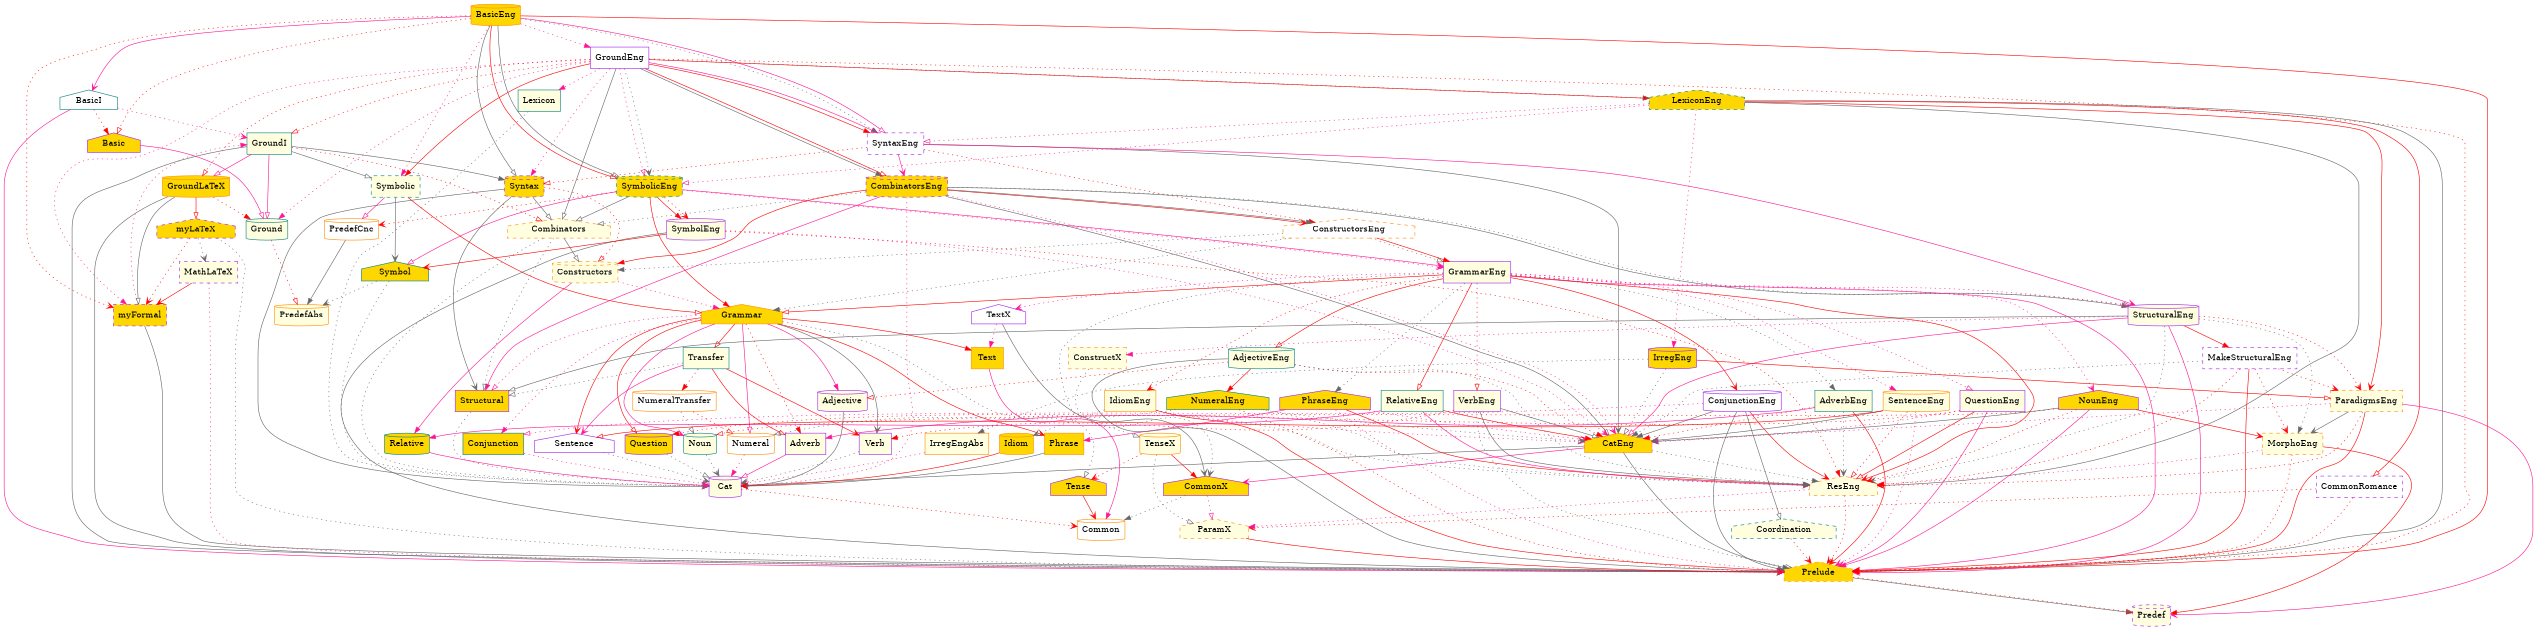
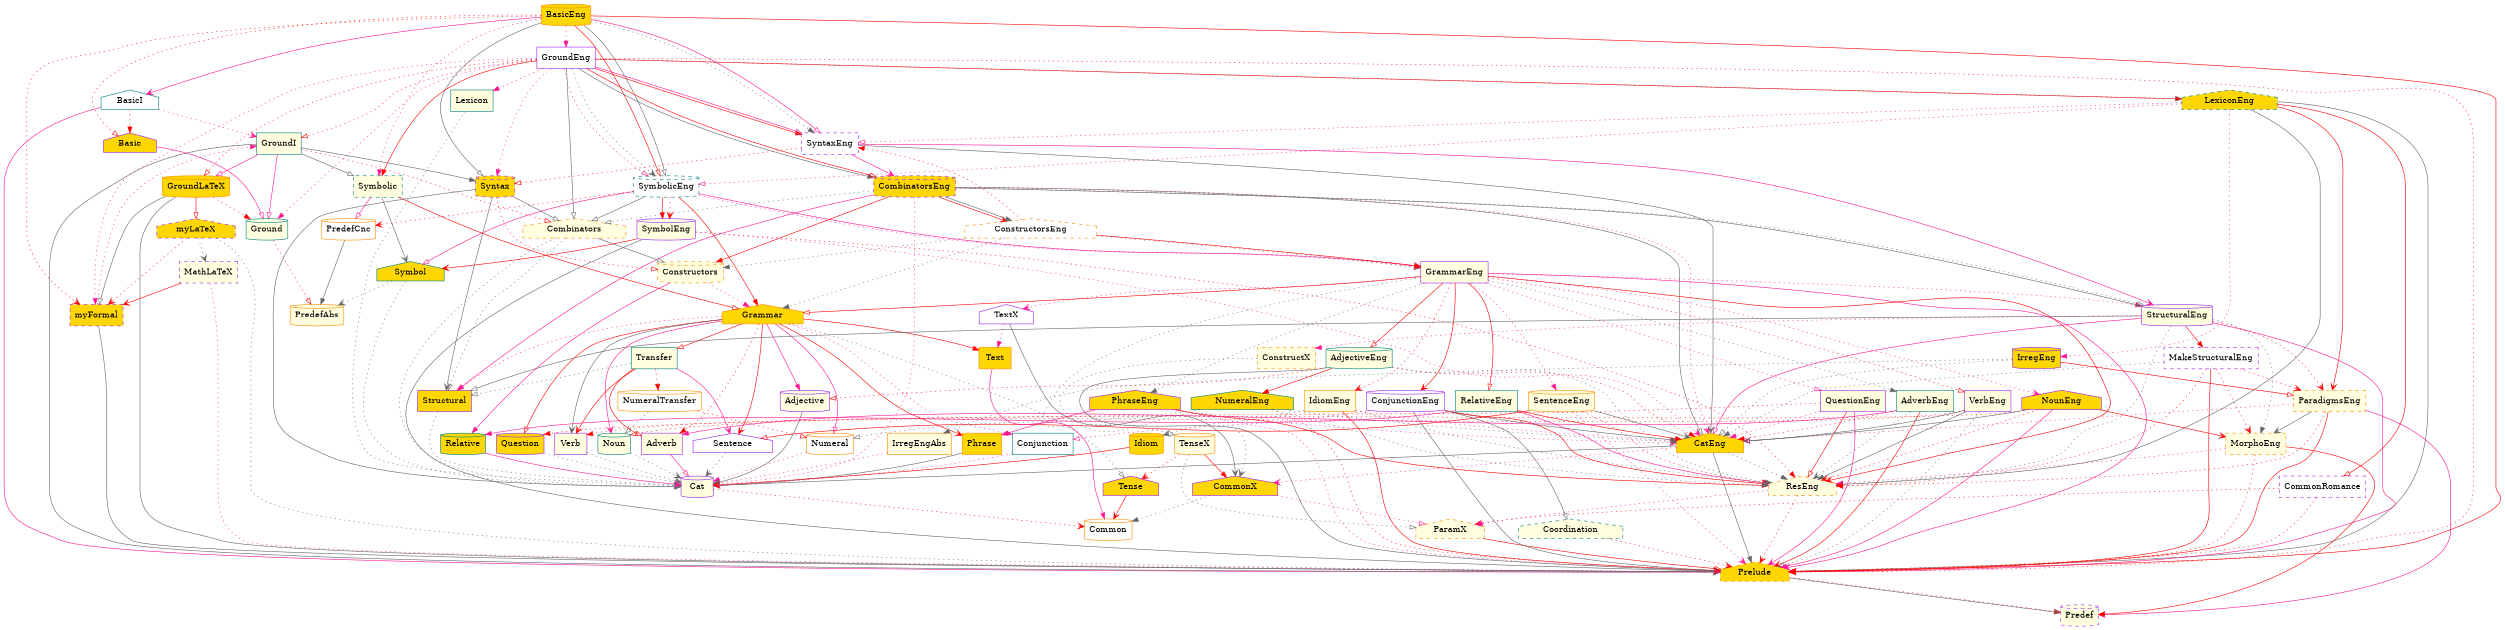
(1116, 185) -> (957, 174)
(649, 186) -> (666, 186)
(493, 444) -> (1043, 444)
(1400, 467) -> (1478, 465)
